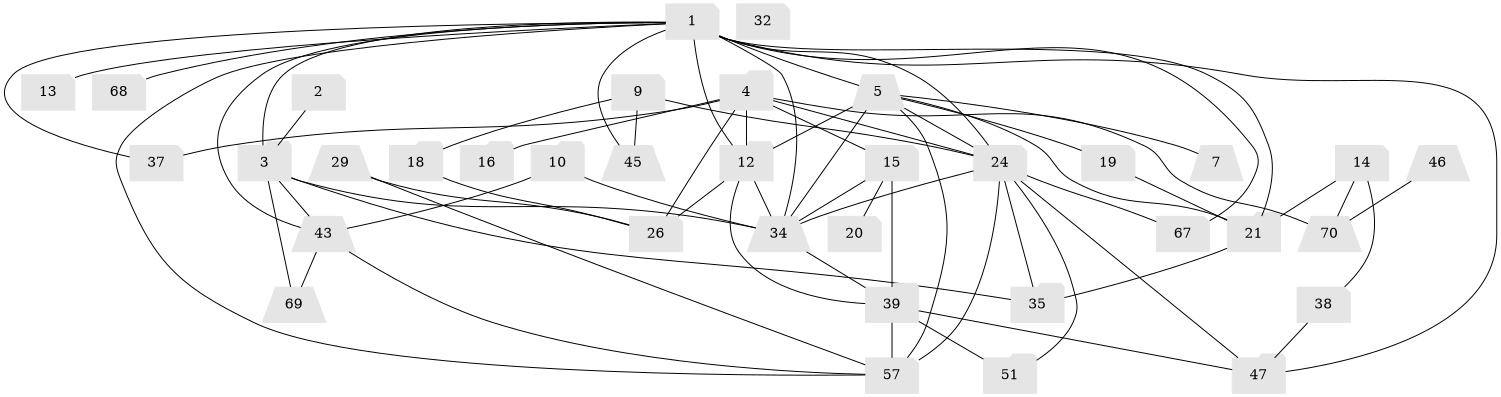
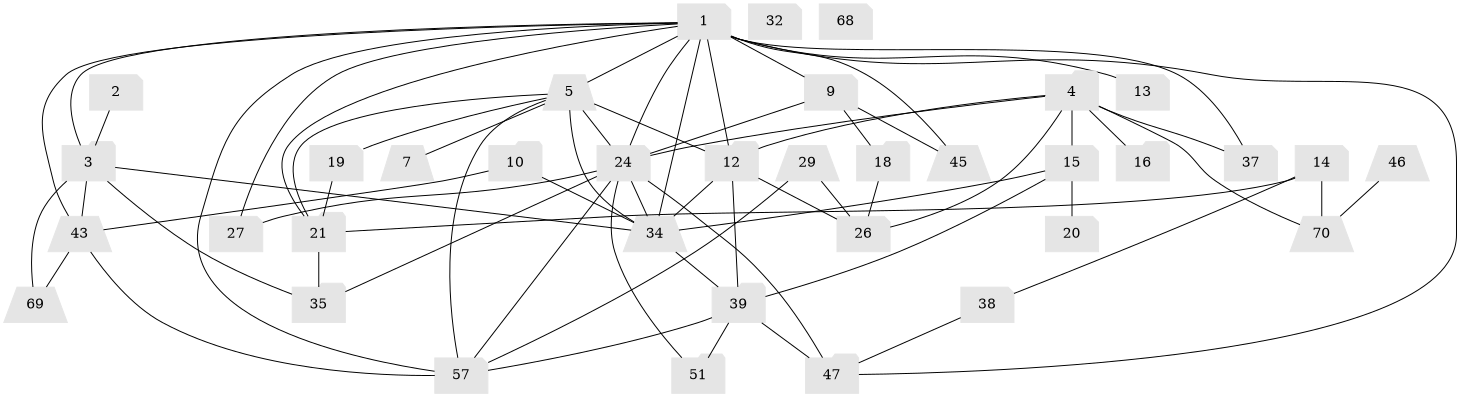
(404, 35) -> (768, 57)
(1183, 234) -> (236, 234)
